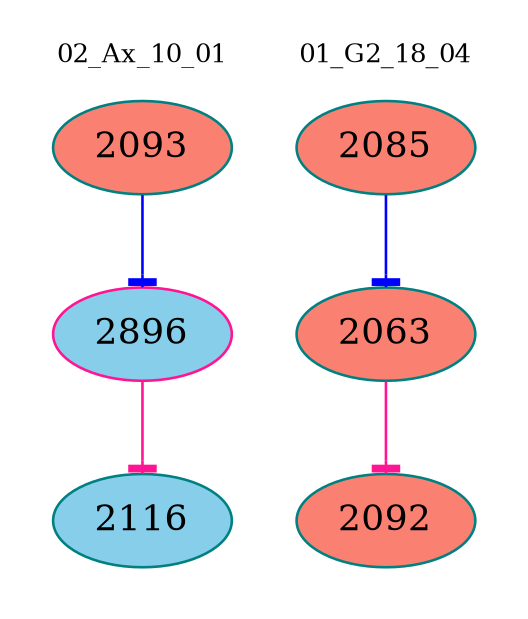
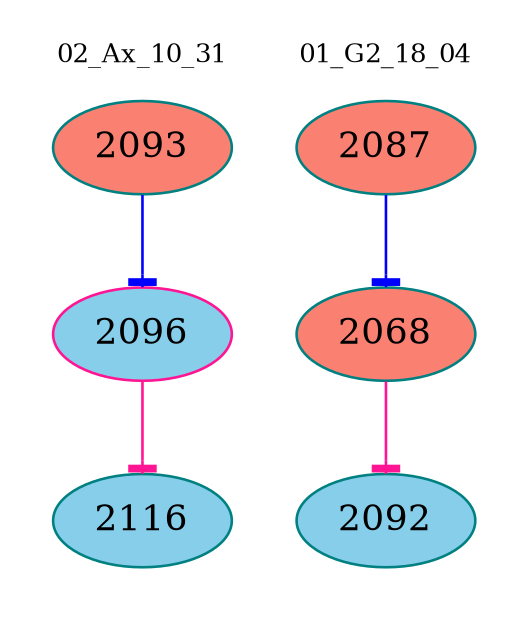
(142, 56) -> (142, 56)
(386, 148) -> (386, 148)
(142, 334) -> (142, 334)
(386, 334) -> (386, 334)
(386, 521) -> (386, 521)
